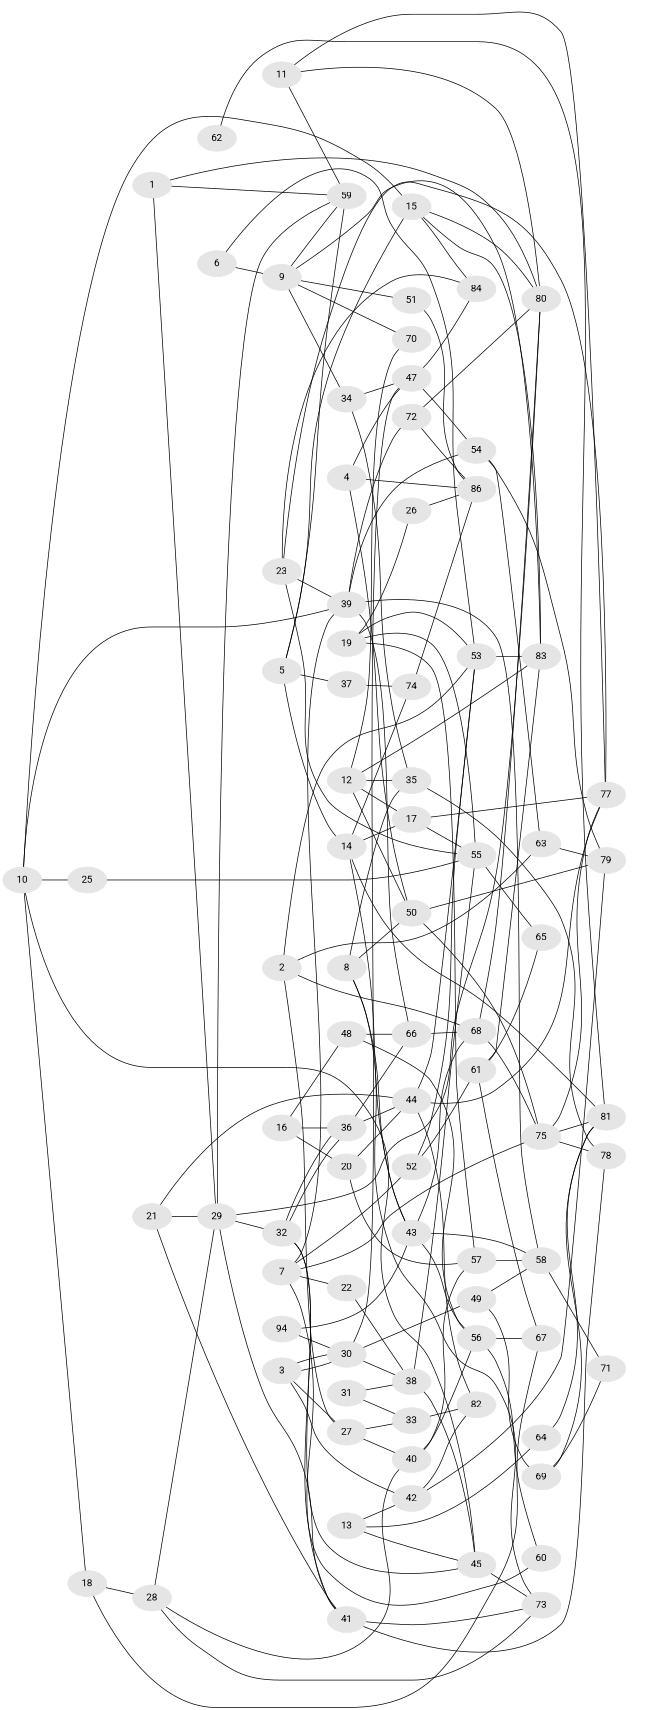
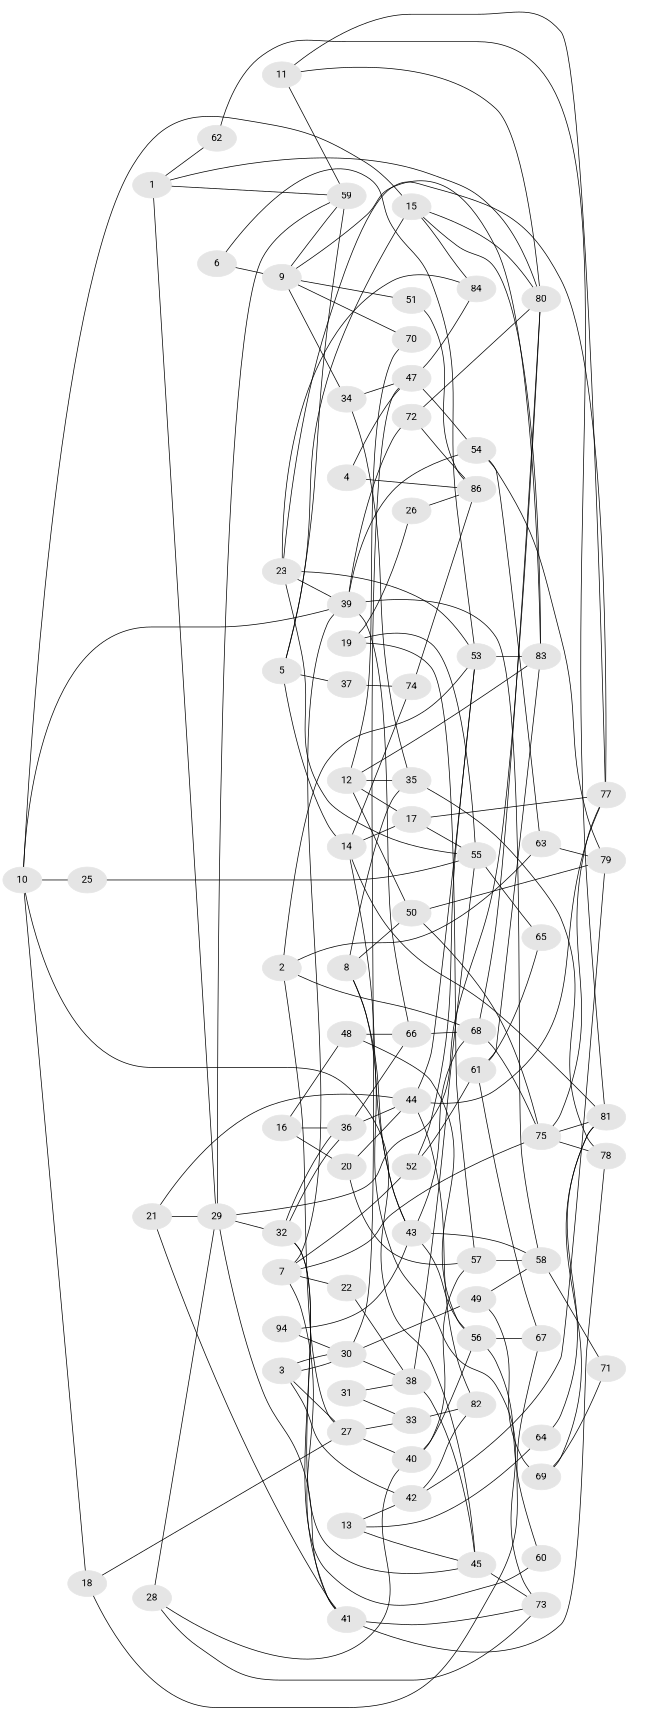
none -> (185, 162)
(416, 612) -> (395, 588)
(377, 696) -> none
(120, 1591) -> (217, 1508)
